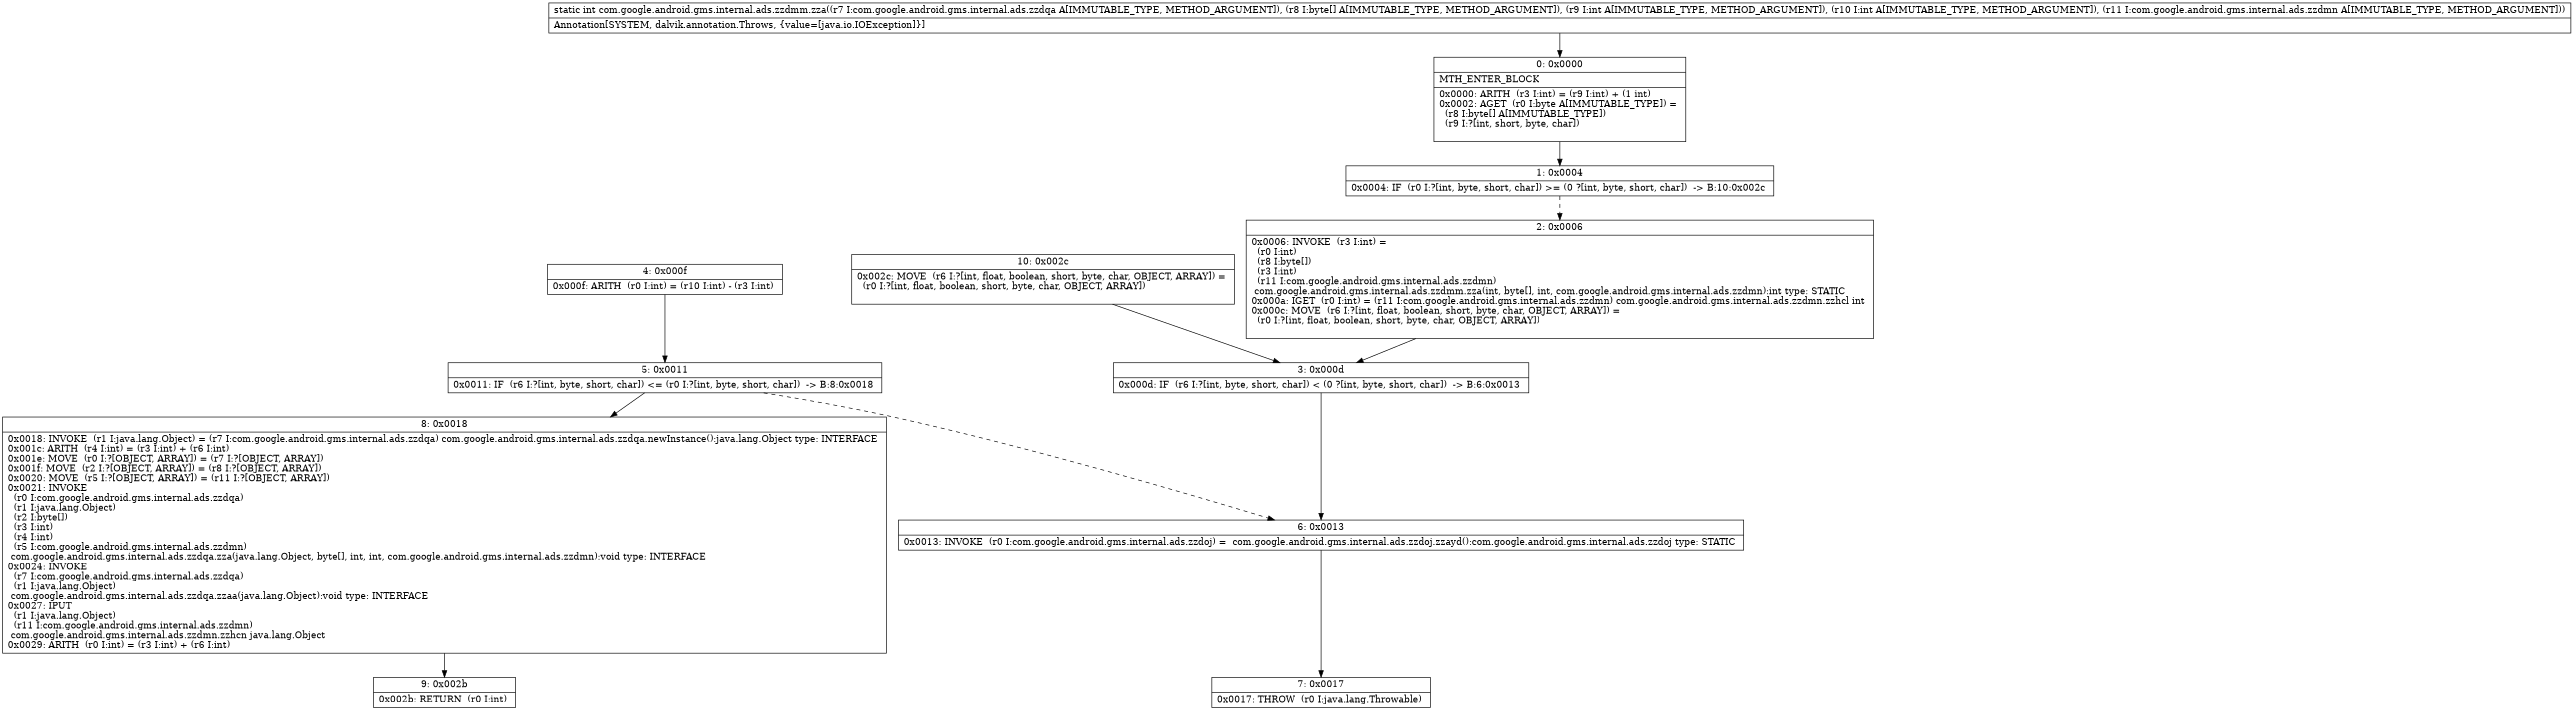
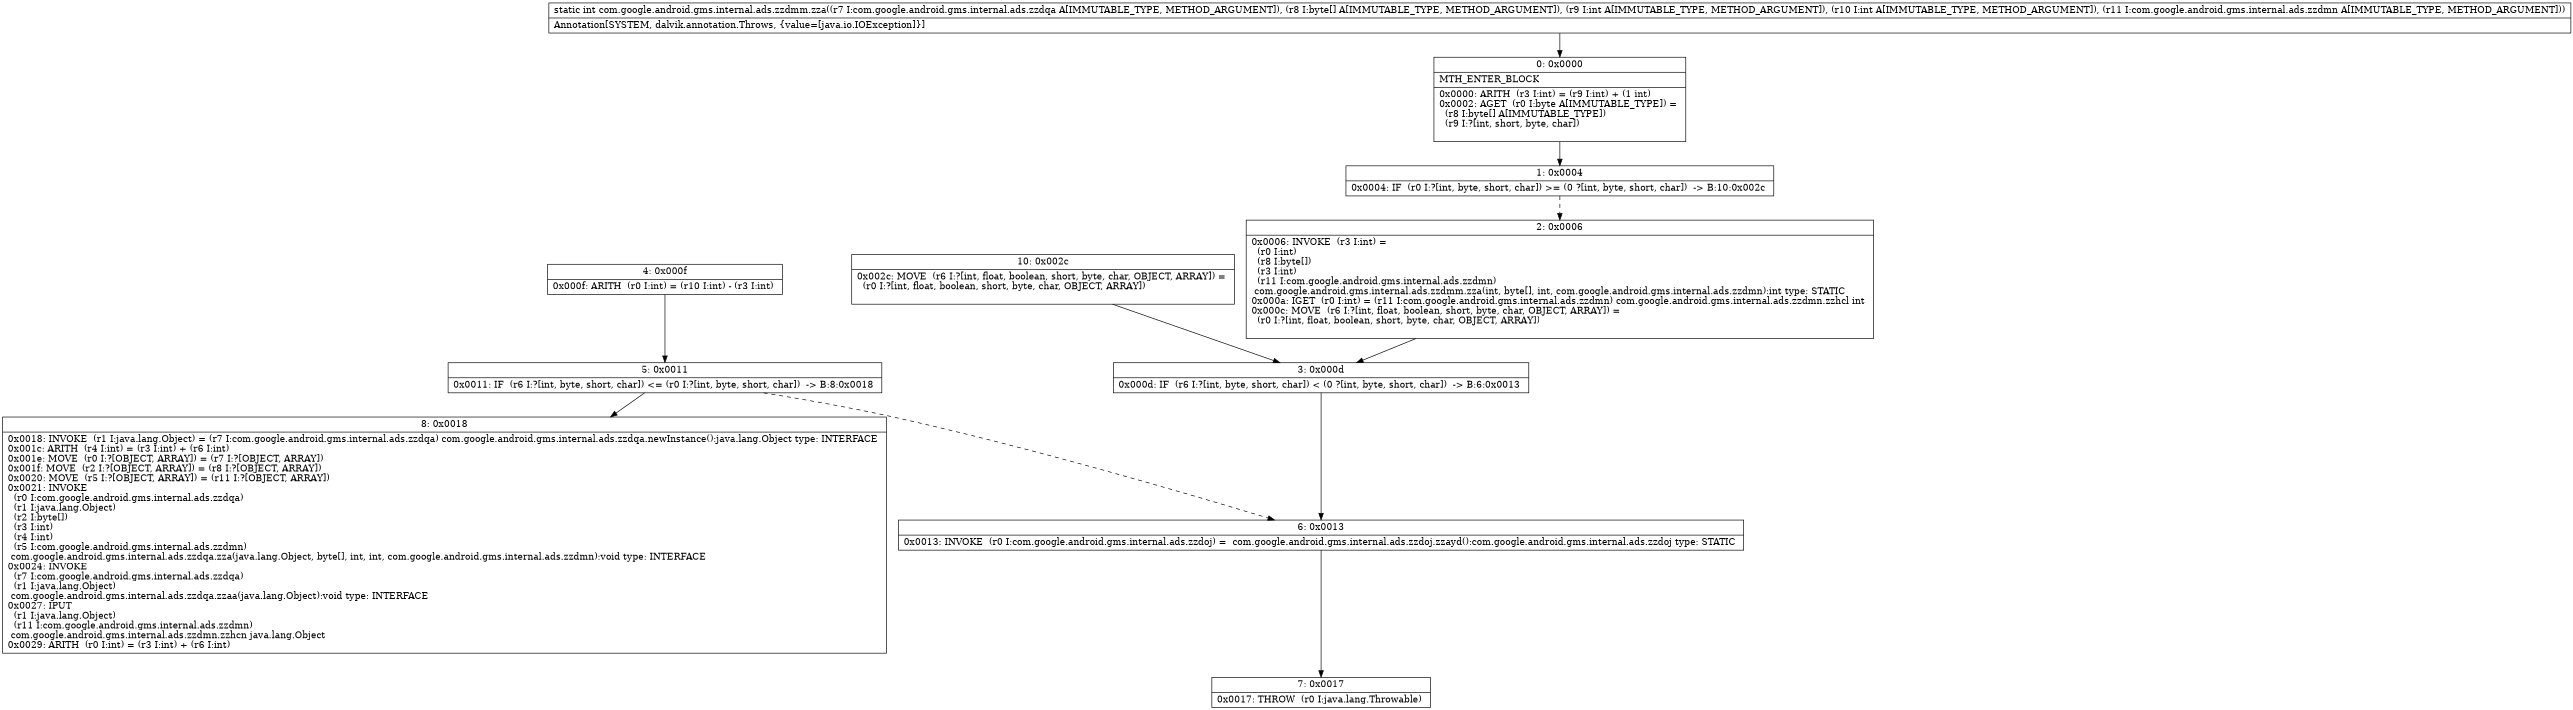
(445, 692) -> none
